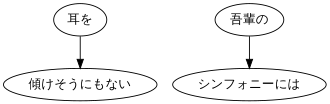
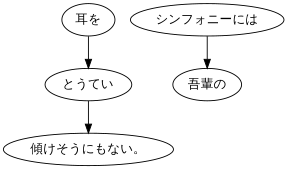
(249, 48) -> (207, 48)
(80, 85) -> (88, 85)
none -> (88, 149)
